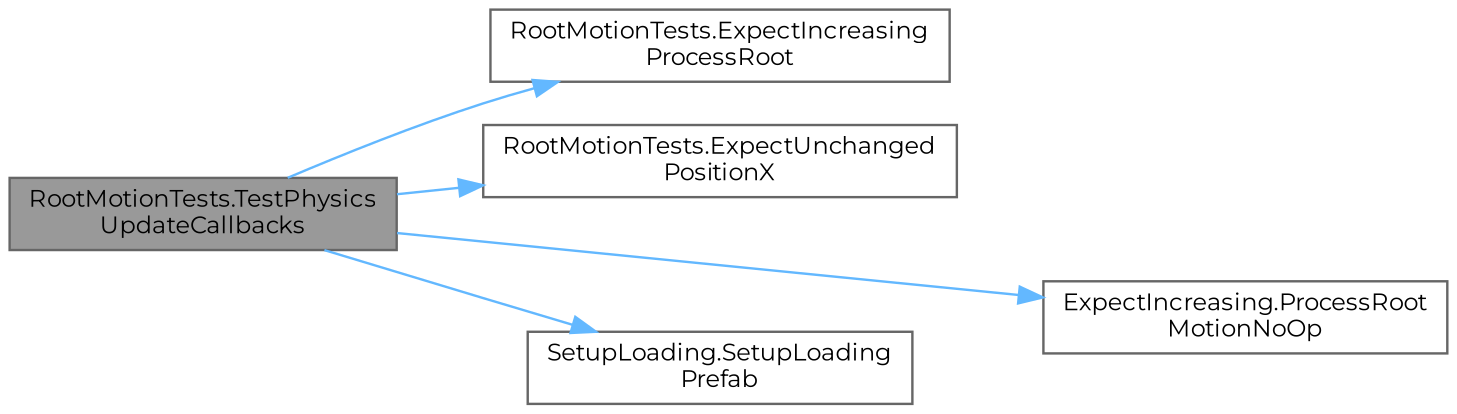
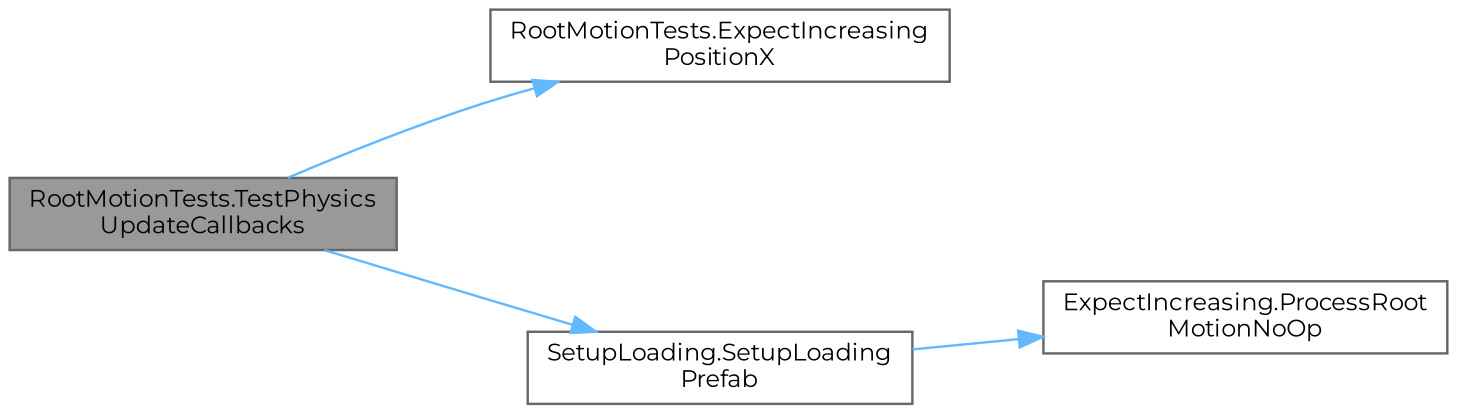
(720, 46) -> (720, 46)
(720, 161) -> none
(708, 264) -> (966, 344)
